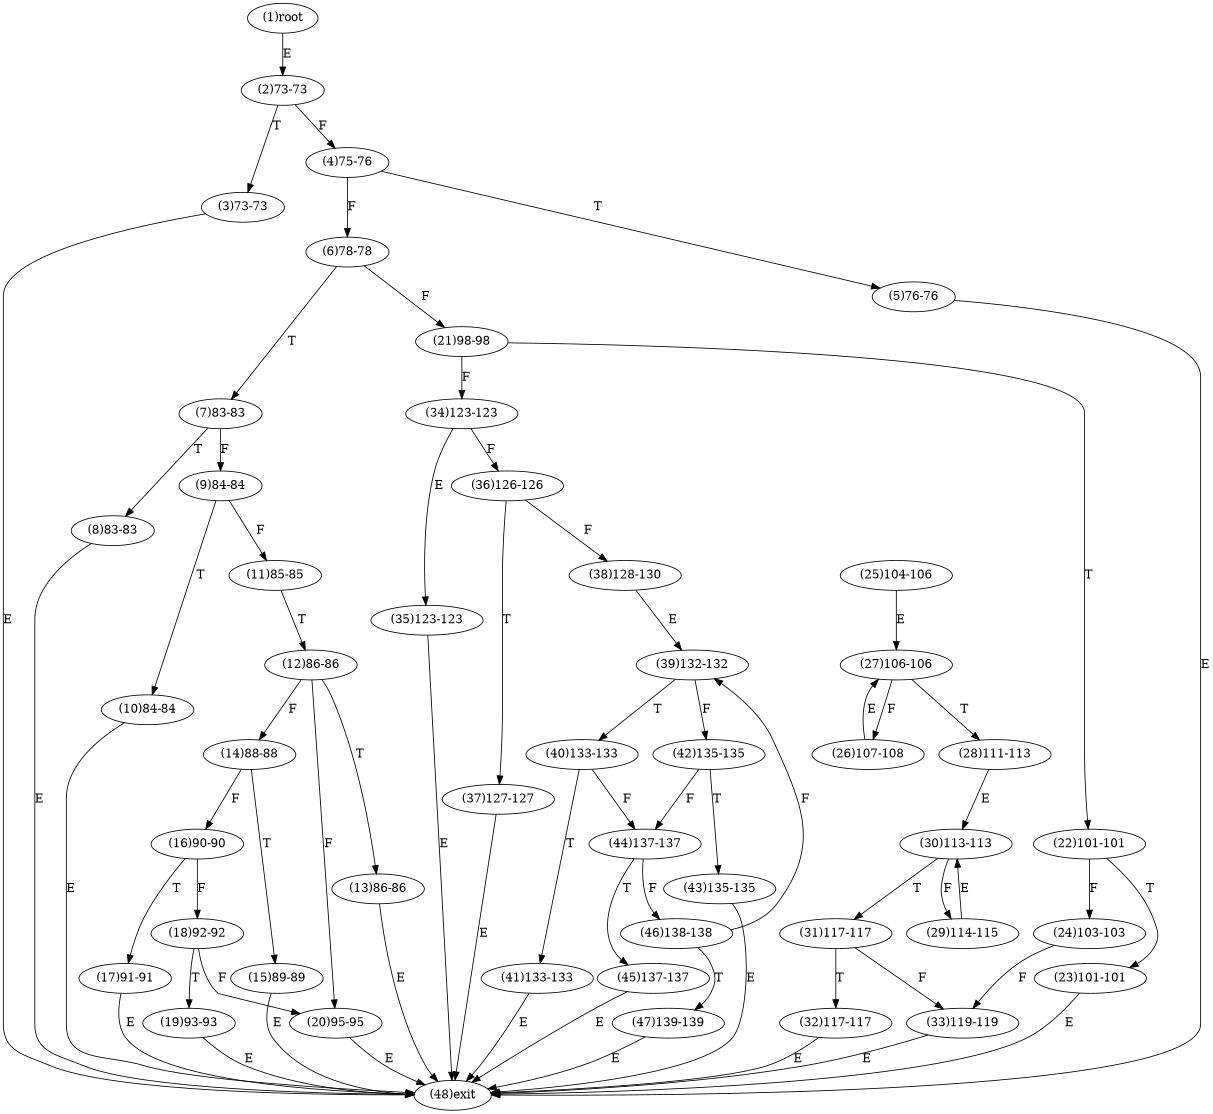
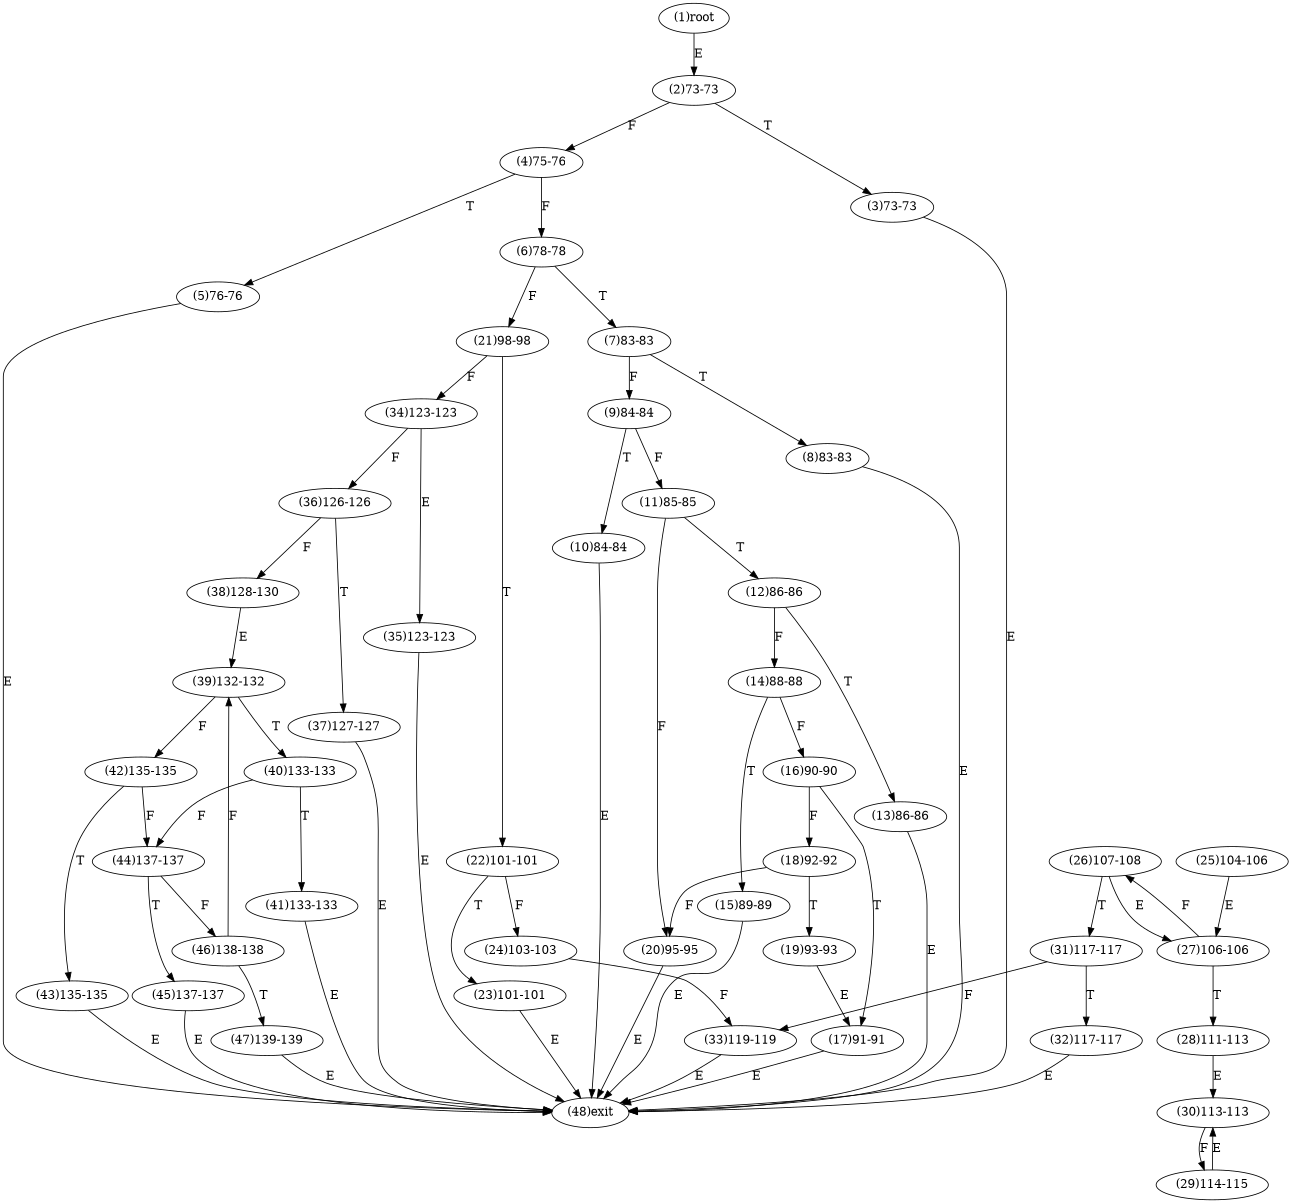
(323, 840) -> (658, 723)
(899, 886) -> (1097, 902)
(288, 1079) -> (831, 992)
